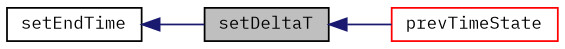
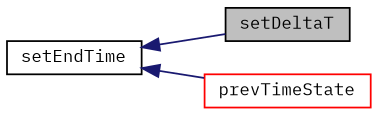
(369, 24) -> (182, 74)
